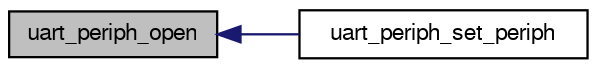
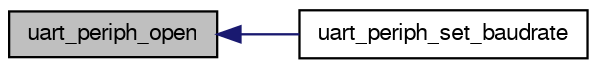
(444, 34) -> (444, 34)
